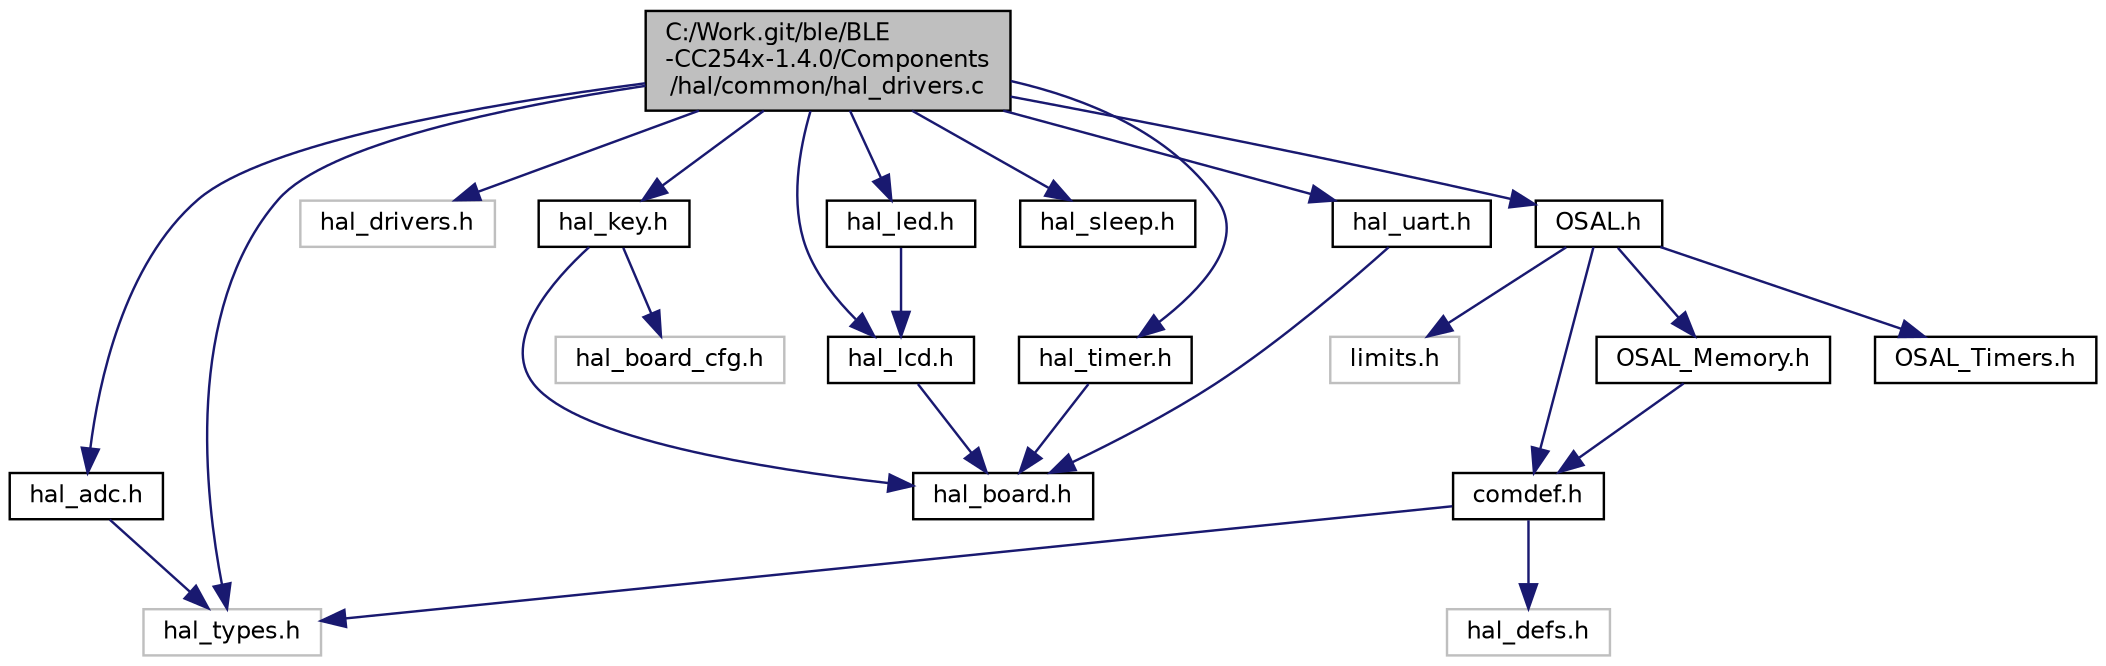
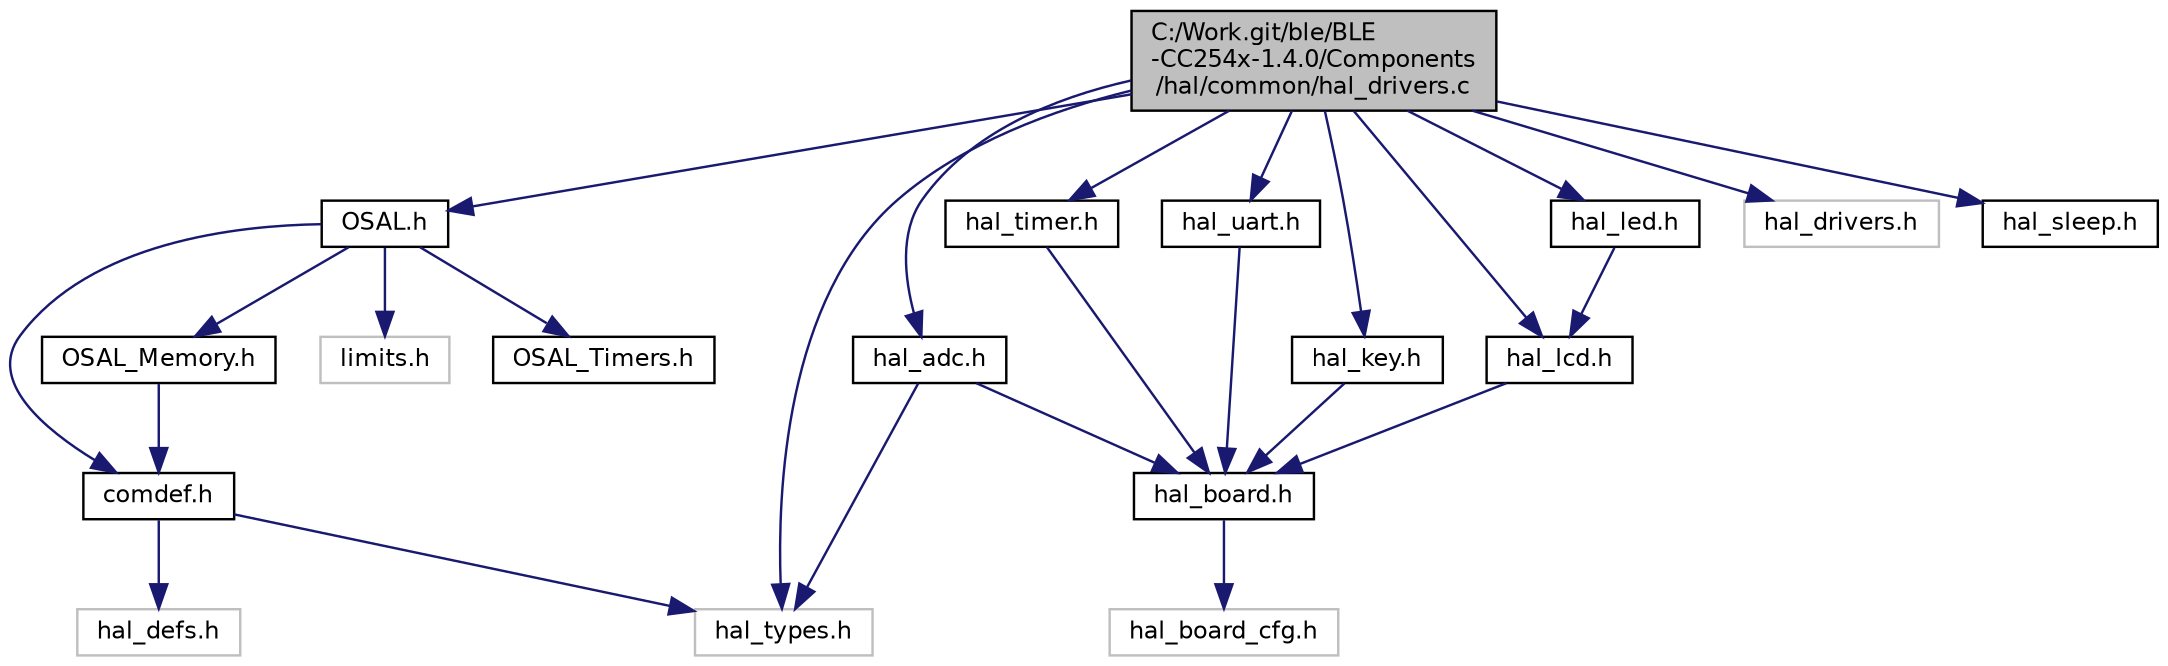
(637, 281) -> (1224, 552)
none -> (1065, 423)
